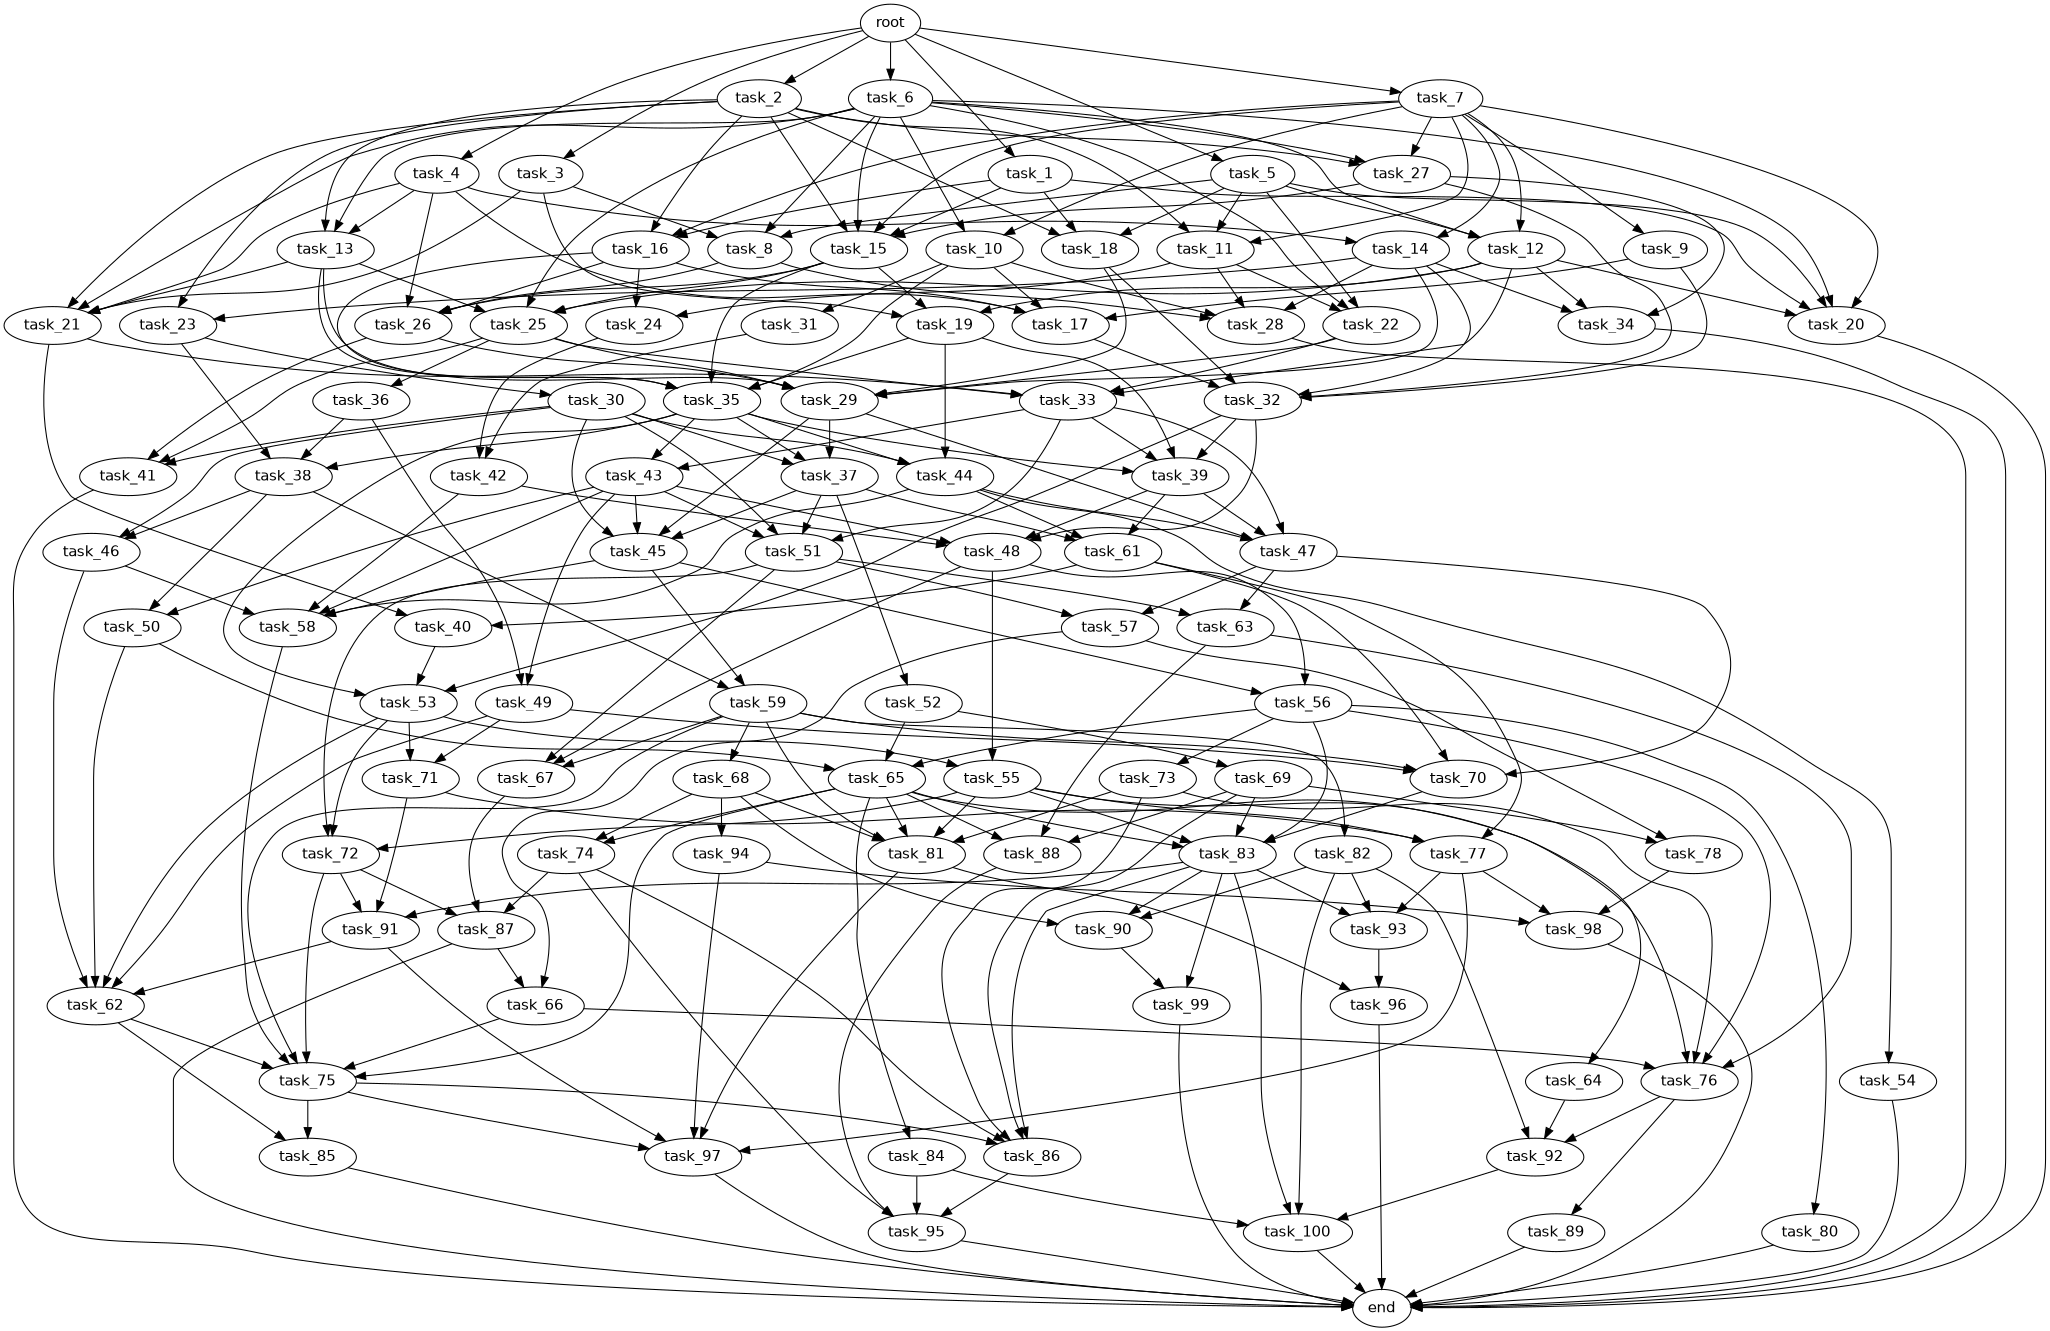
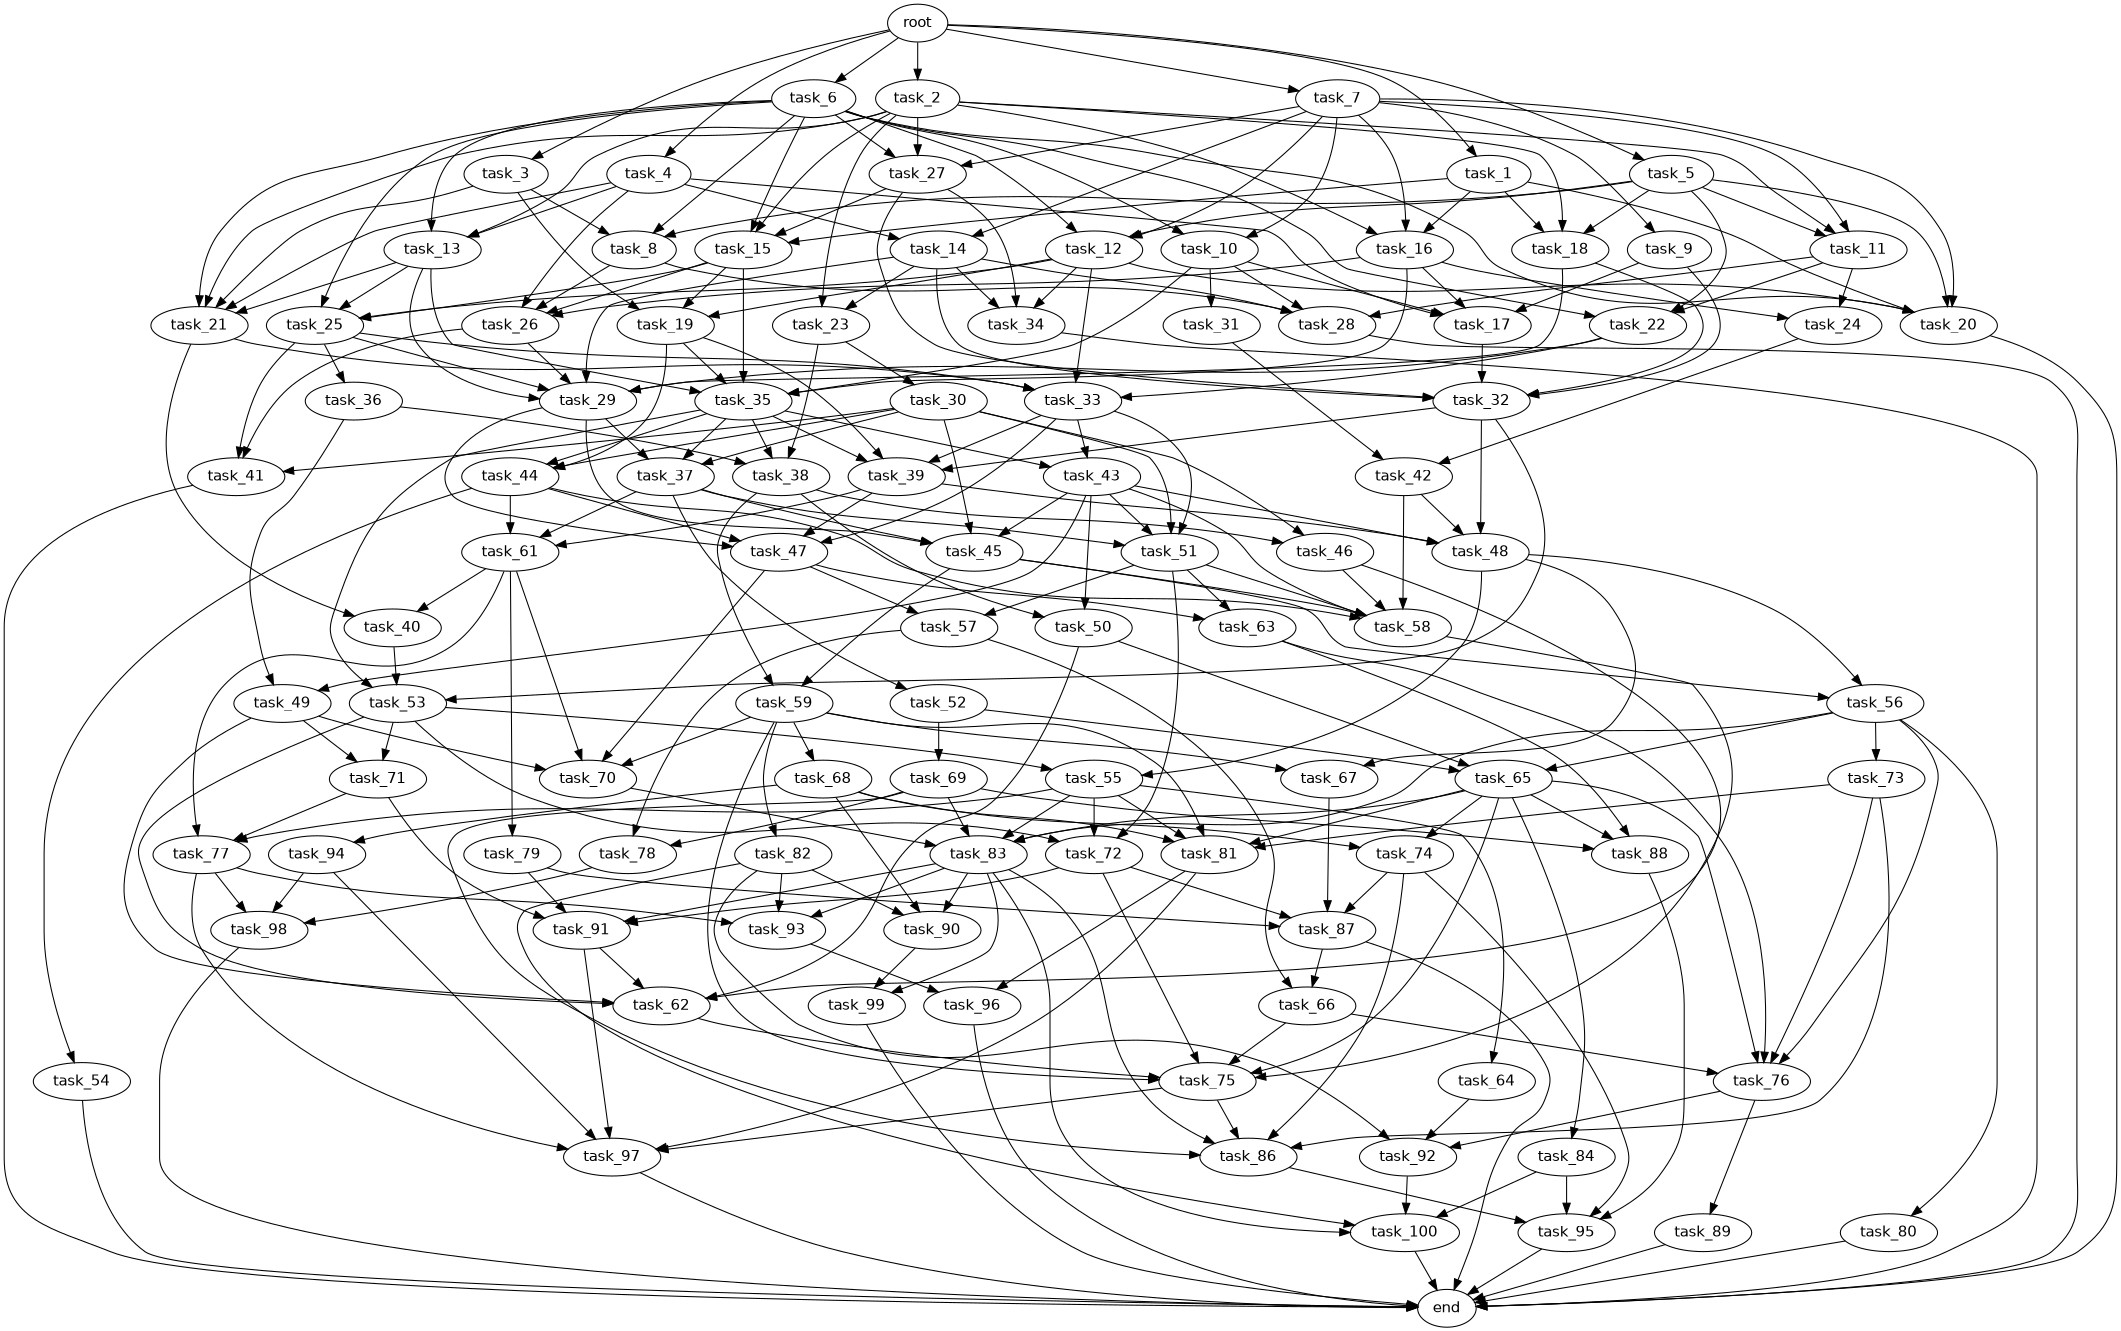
(1021, 143) -> none
(659, 667) -> (1281, 588)
none -> (512, 855)
(308, 1157) -> none
